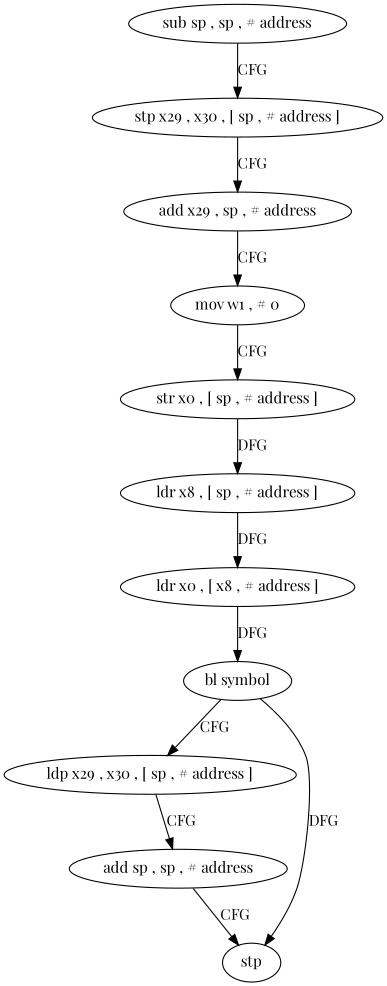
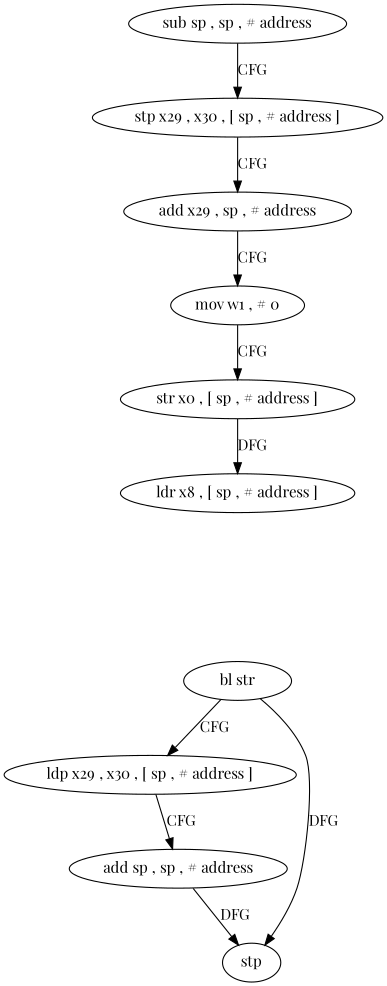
(238, 587) -> none
(238, 681) -> (238, 681)
(235, 916) -> (235, 916)
